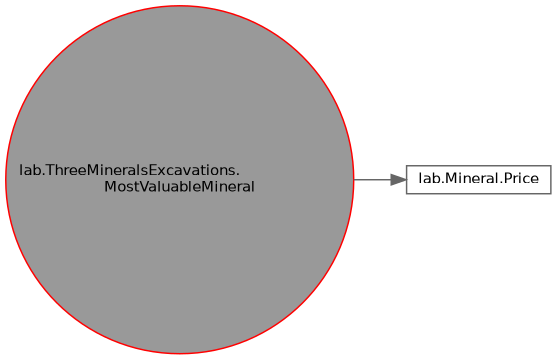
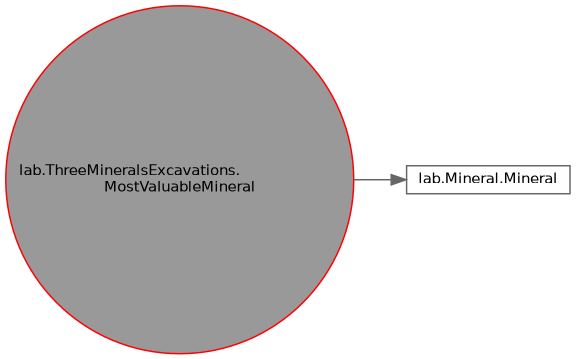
(479, 180) -> (488, 180)
